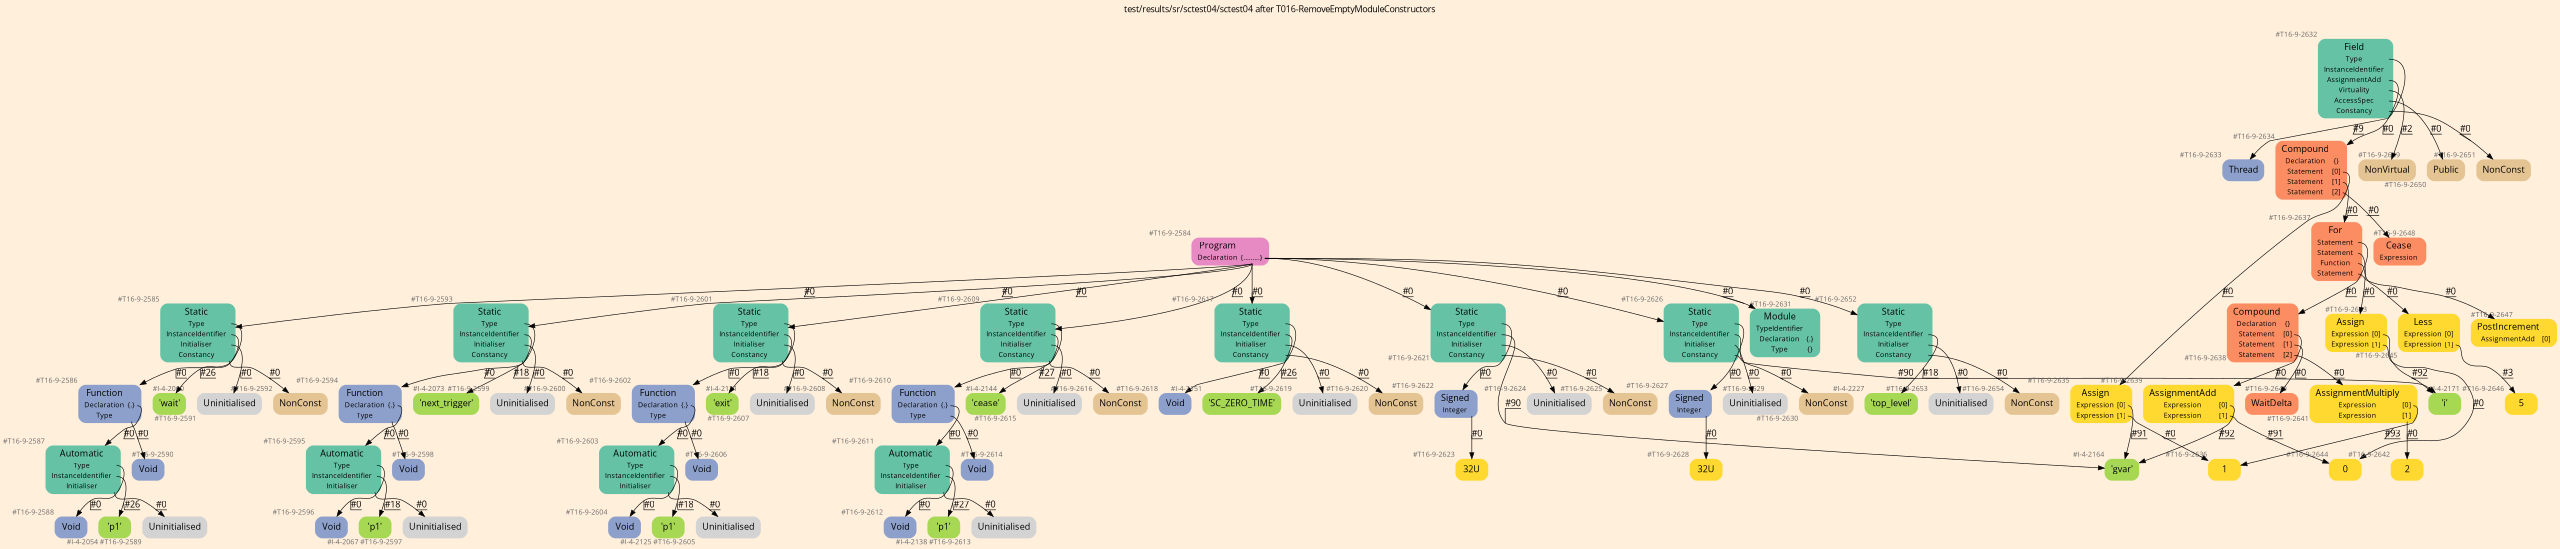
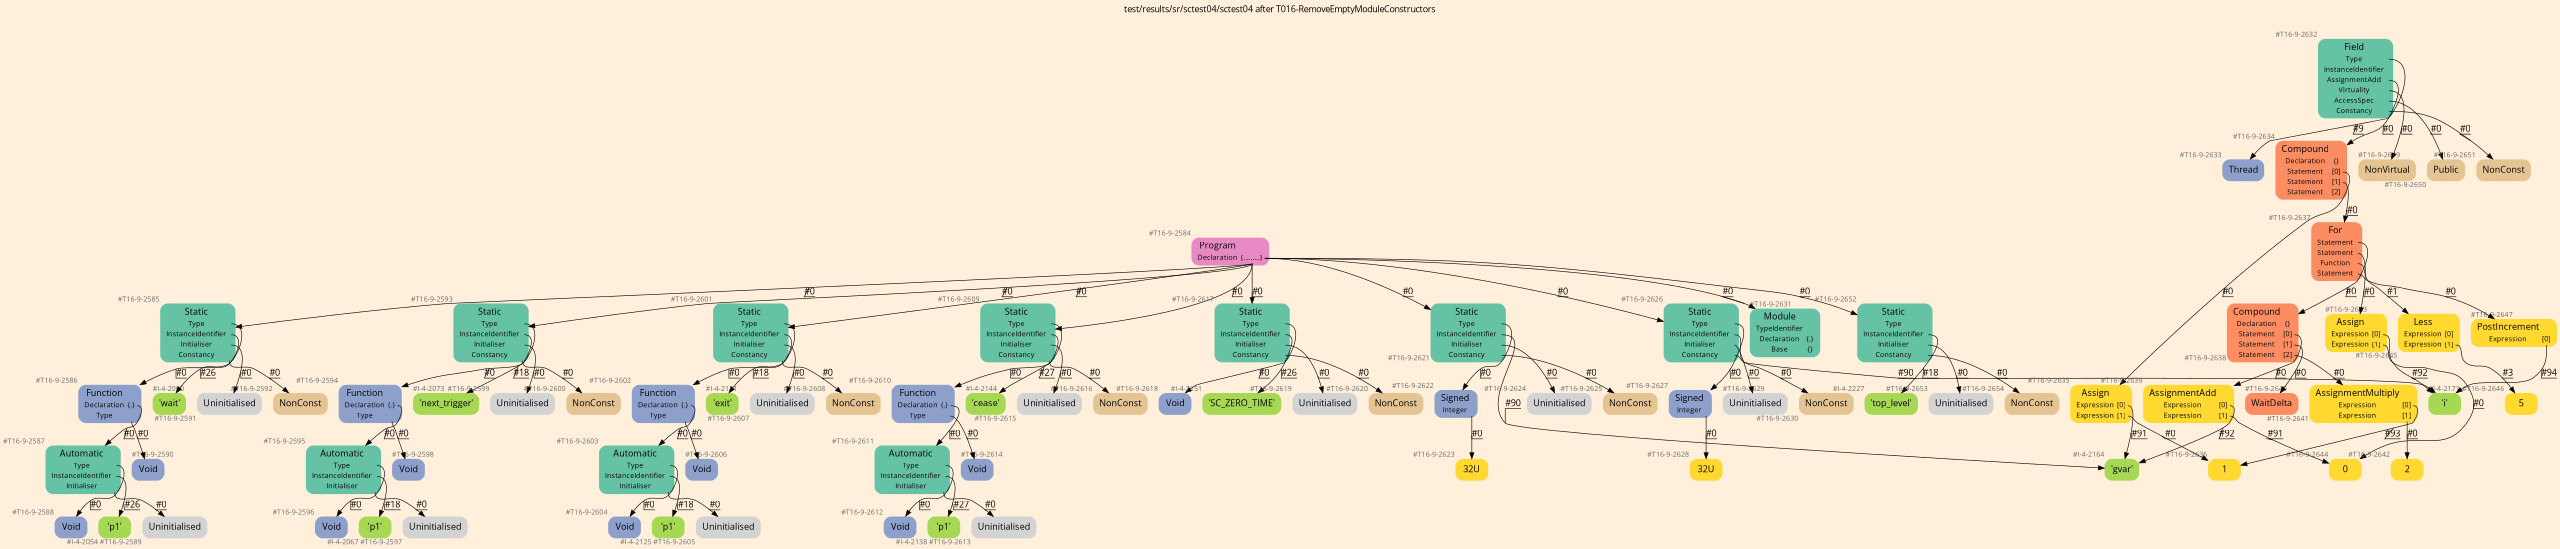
(2407, 130) -> (2407, 130)
(2400, 252) -> none
(2393, 292) -> (2393, 292)
(2508, 339) -> (2508, 339)
(1780, 349) -> (1780, 349)
none -> (2516, 382)
